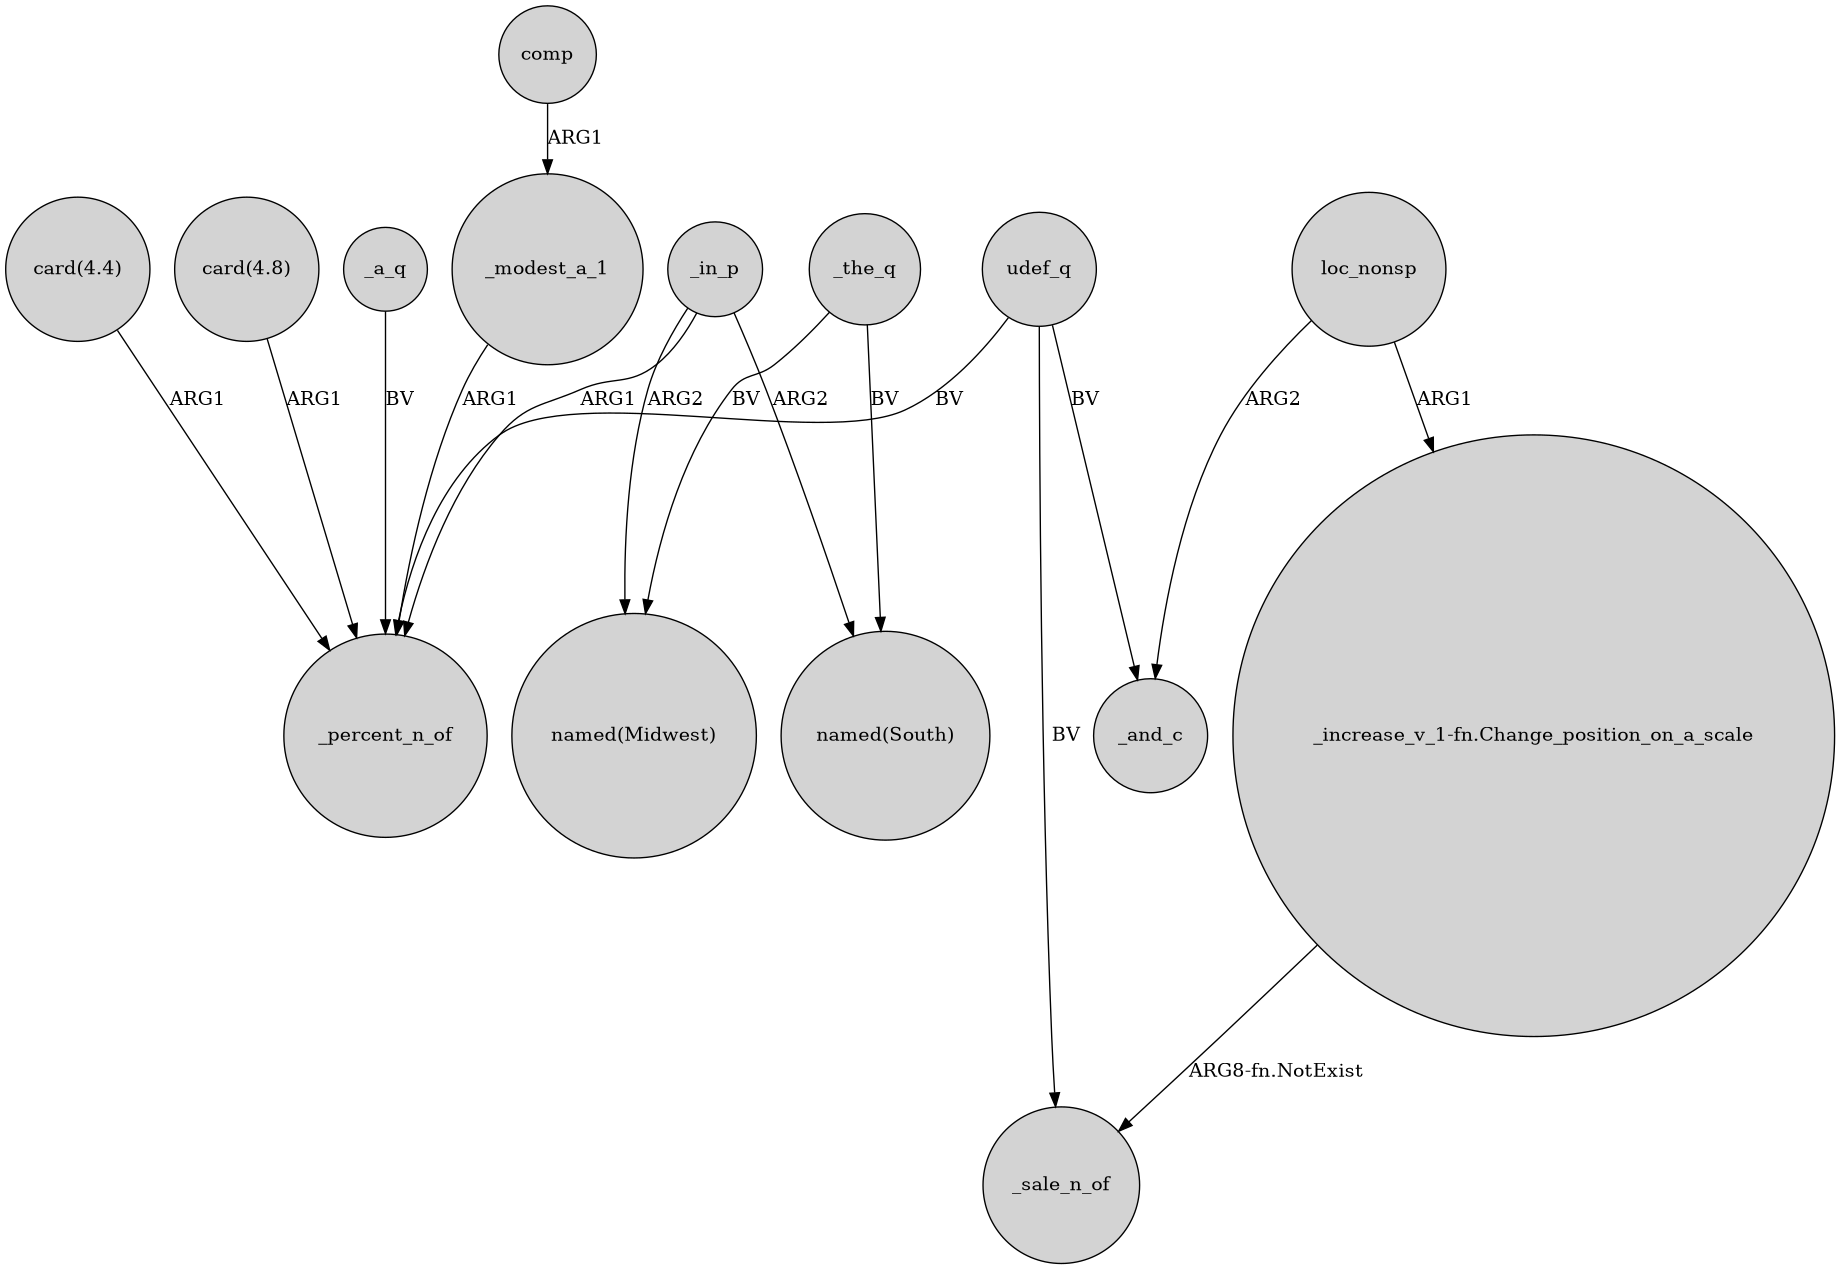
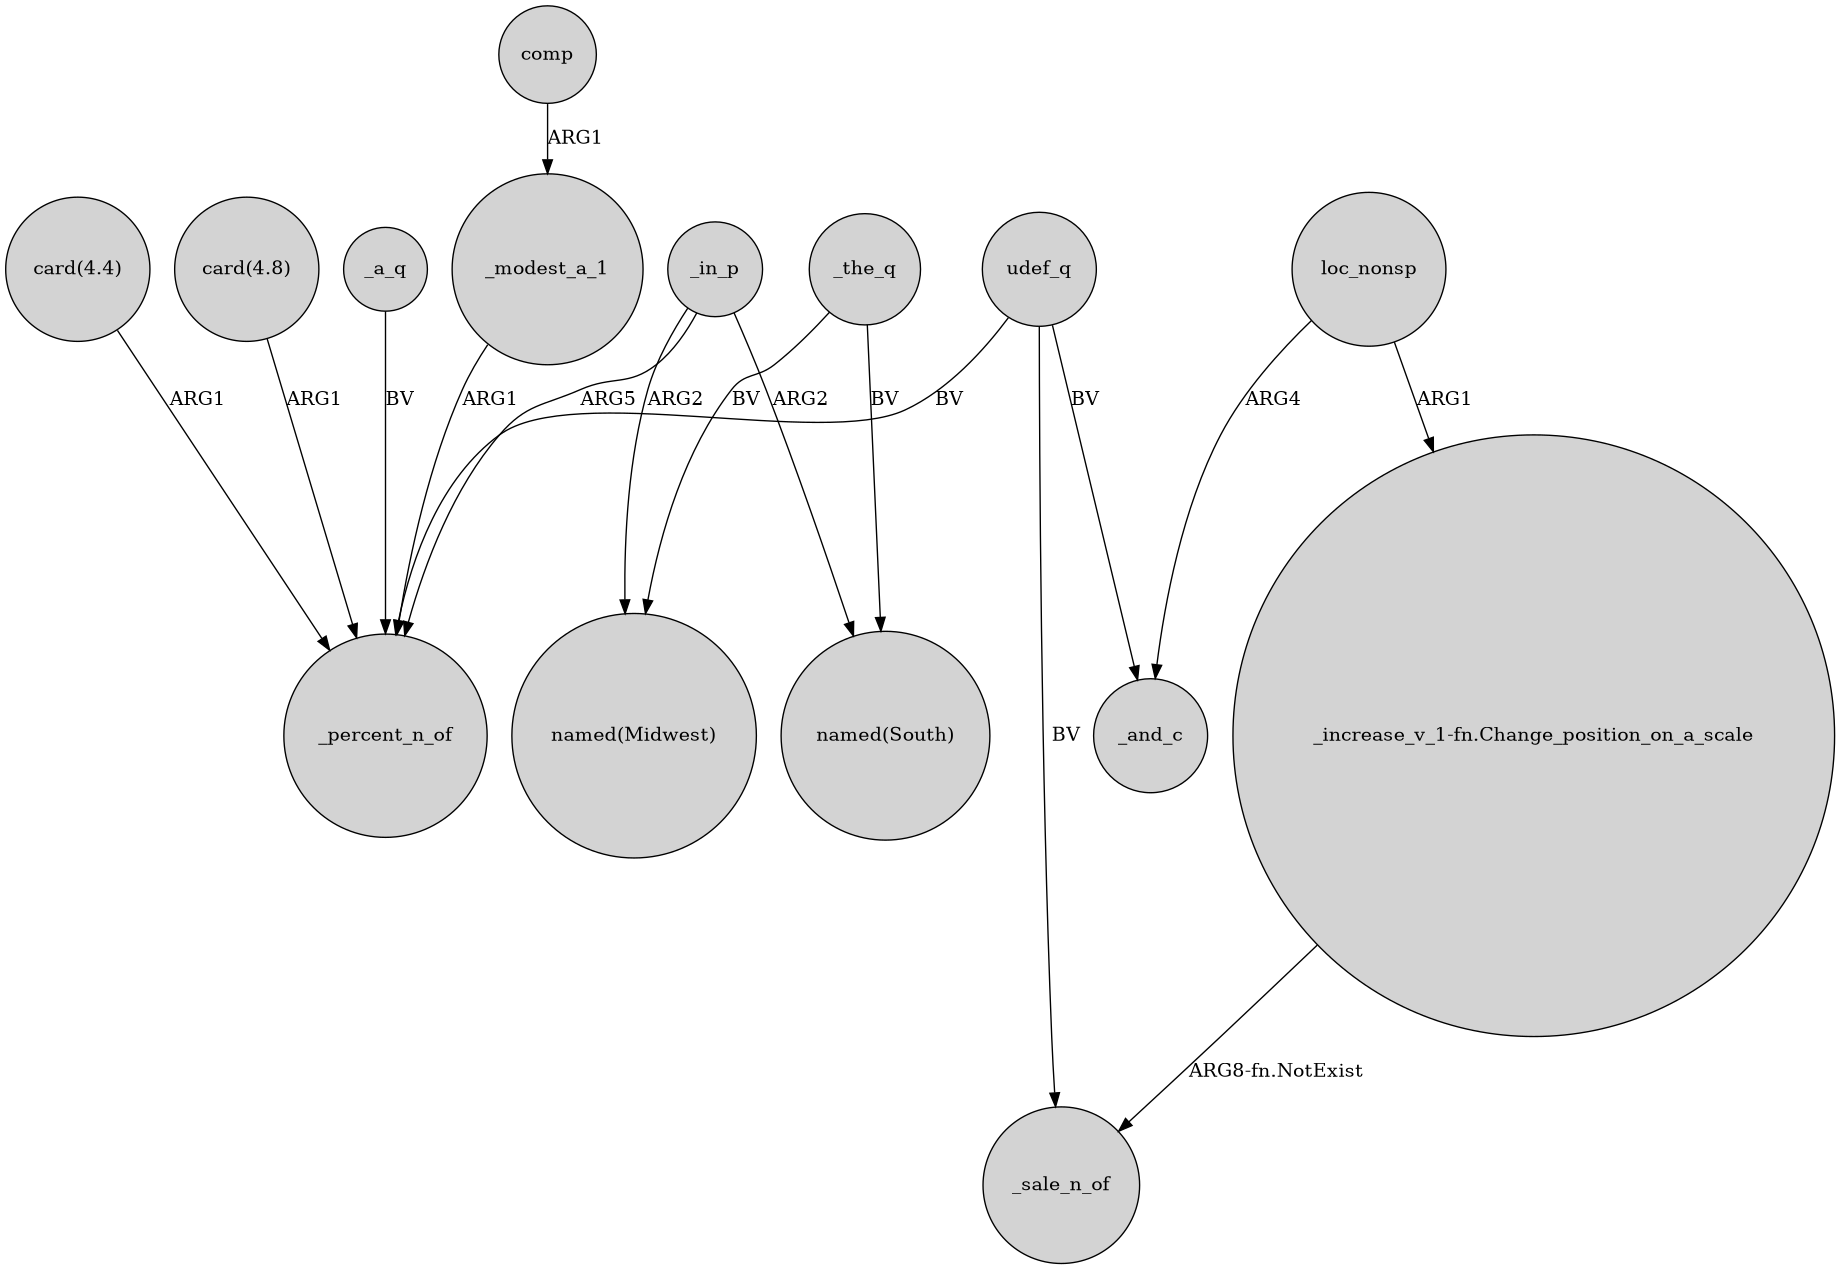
(609, 400) -> (609, 400)
(1274, 400) -> (1274, 400)
